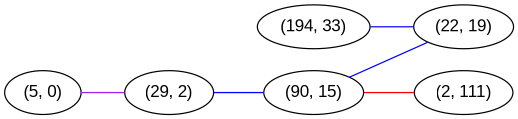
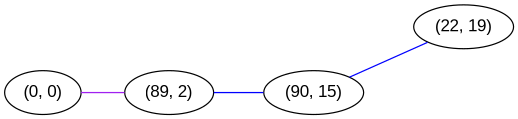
(314, 27) -> none
(43, 93) -> (43, 93)
(169, 93) -> (169, 93)
(464, 93) -> none
